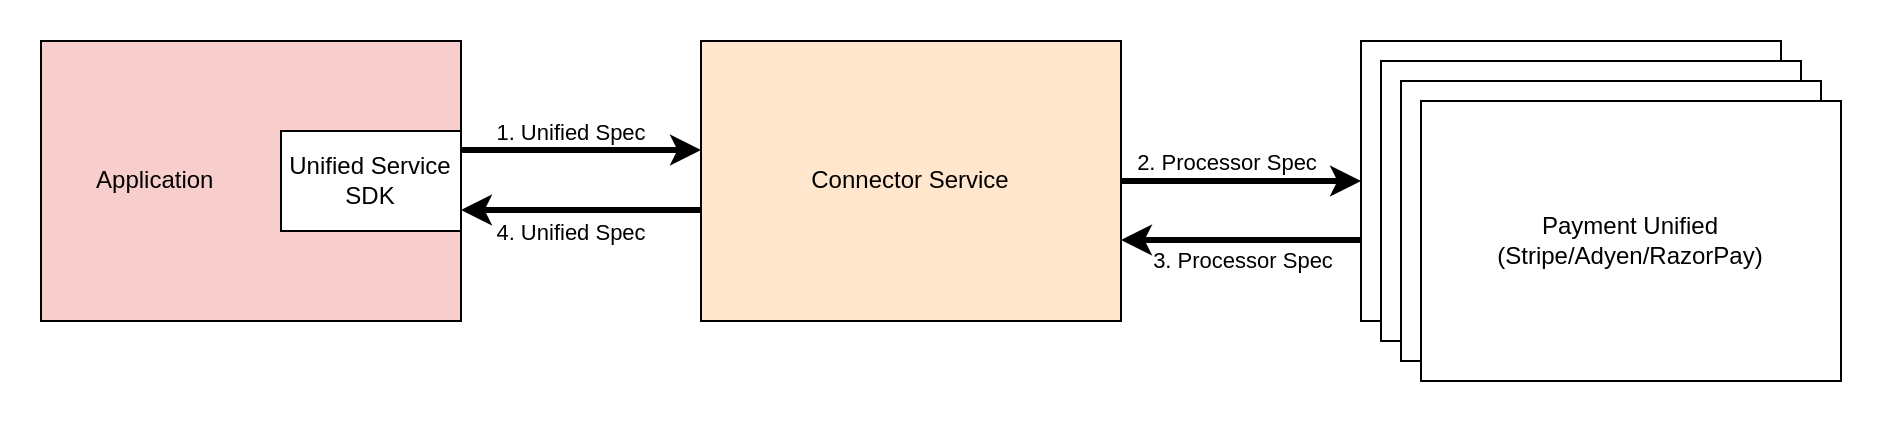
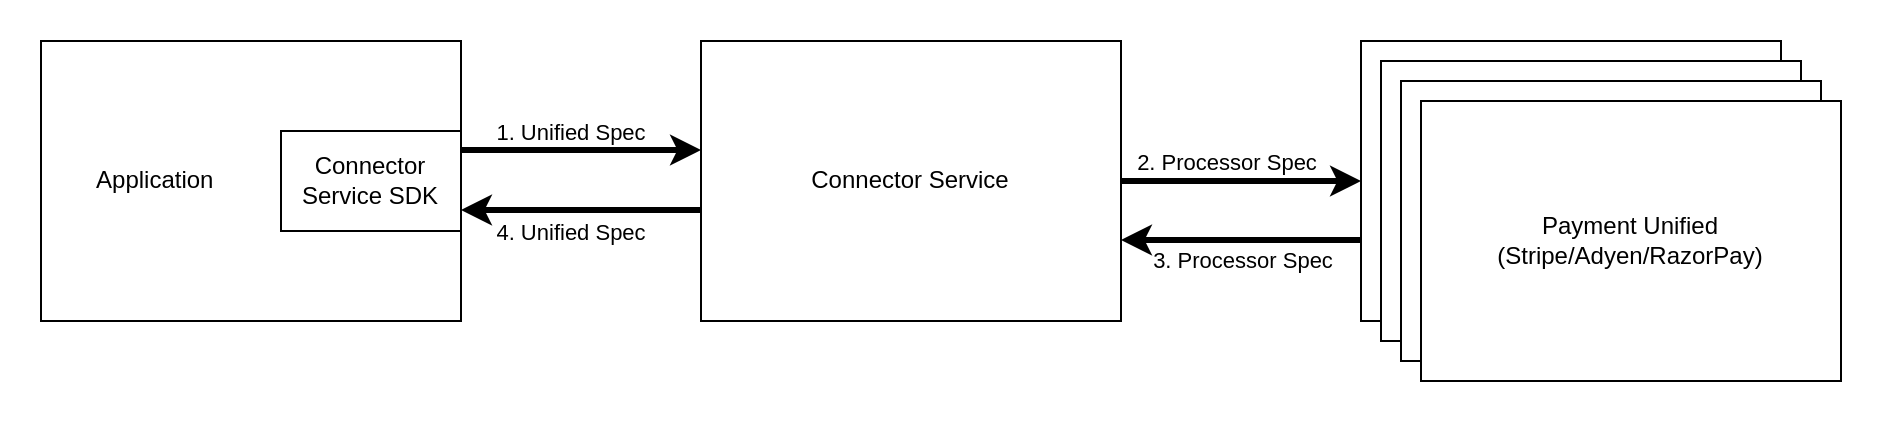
(251, 181) -> (251, 181)
(371, 181) -> (371, 181)
(911, 181) -> (911, 181)
